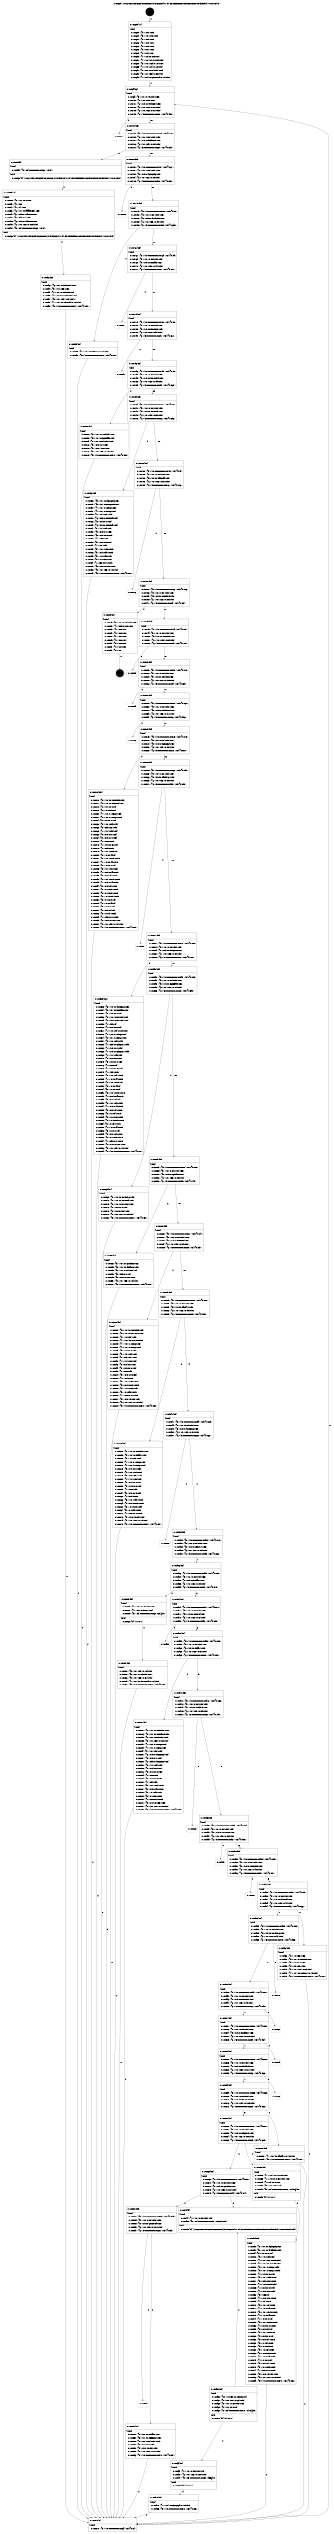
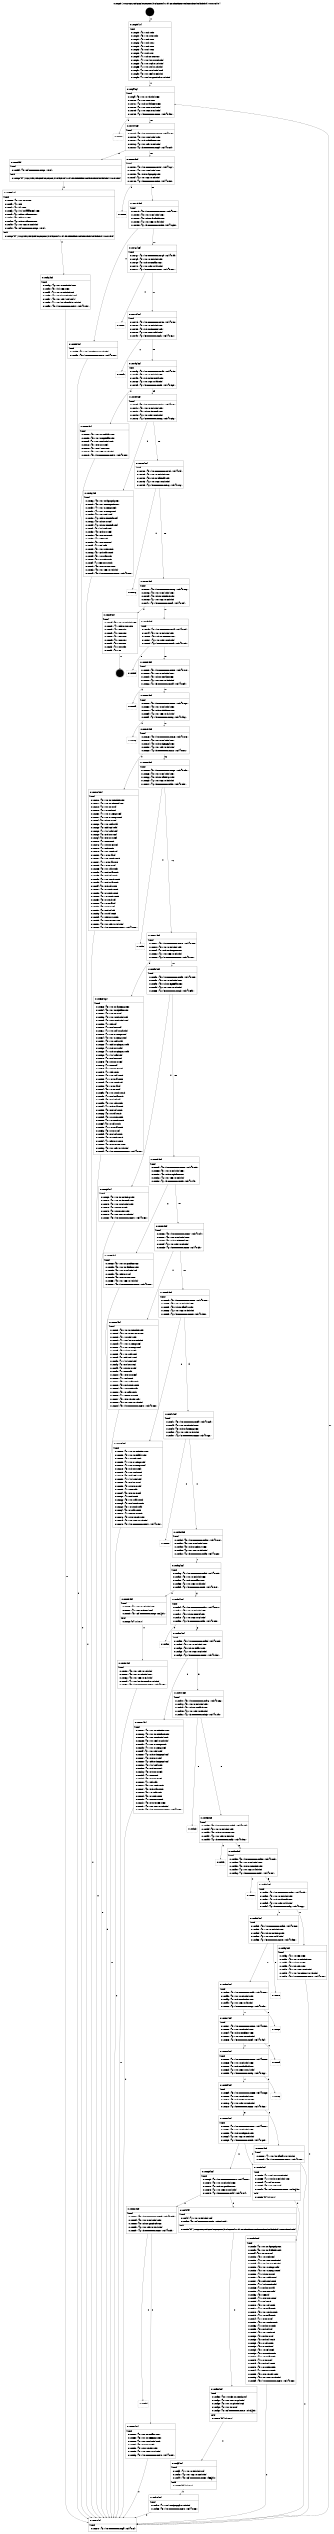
(237, 2310) -> (229, 2309)
